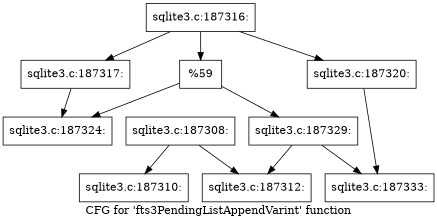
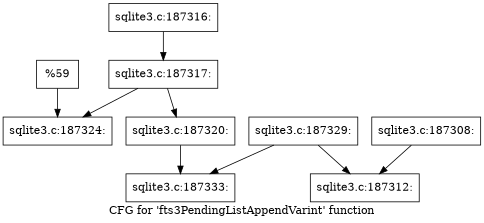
(201, 42) -> none
(277, 45) -> (171, 99)
(247, 100) -> none
(134, 188) -> none
